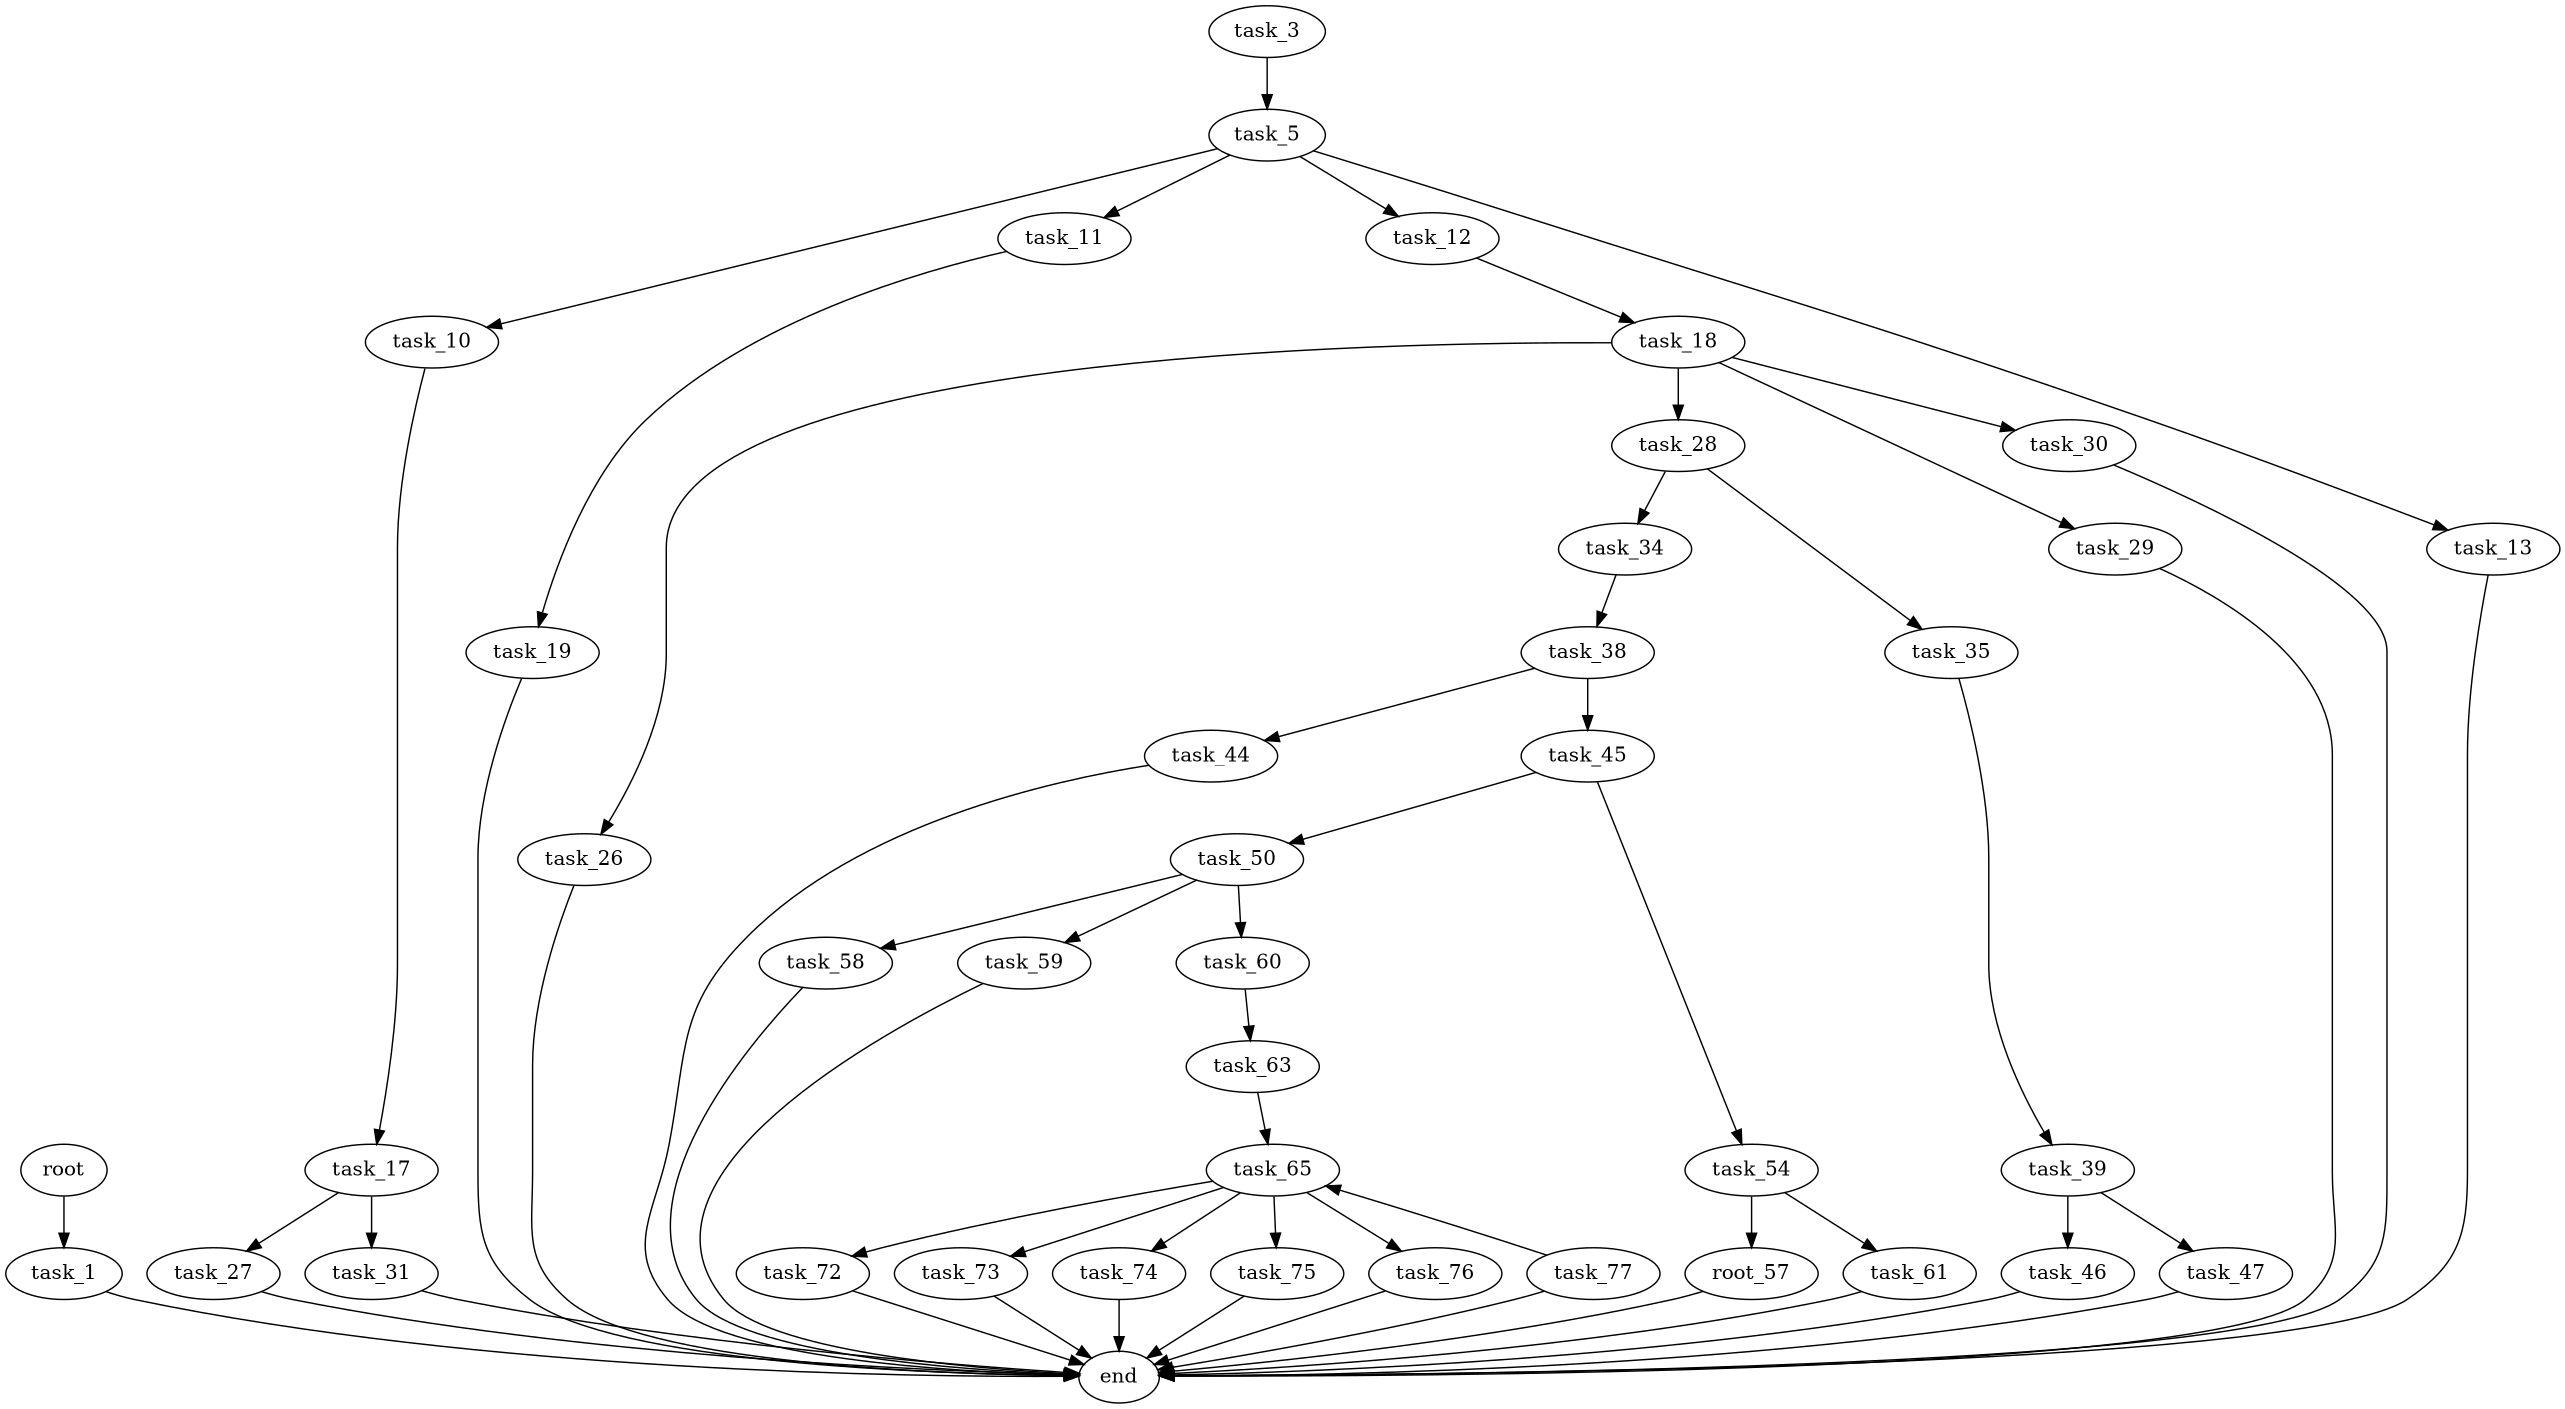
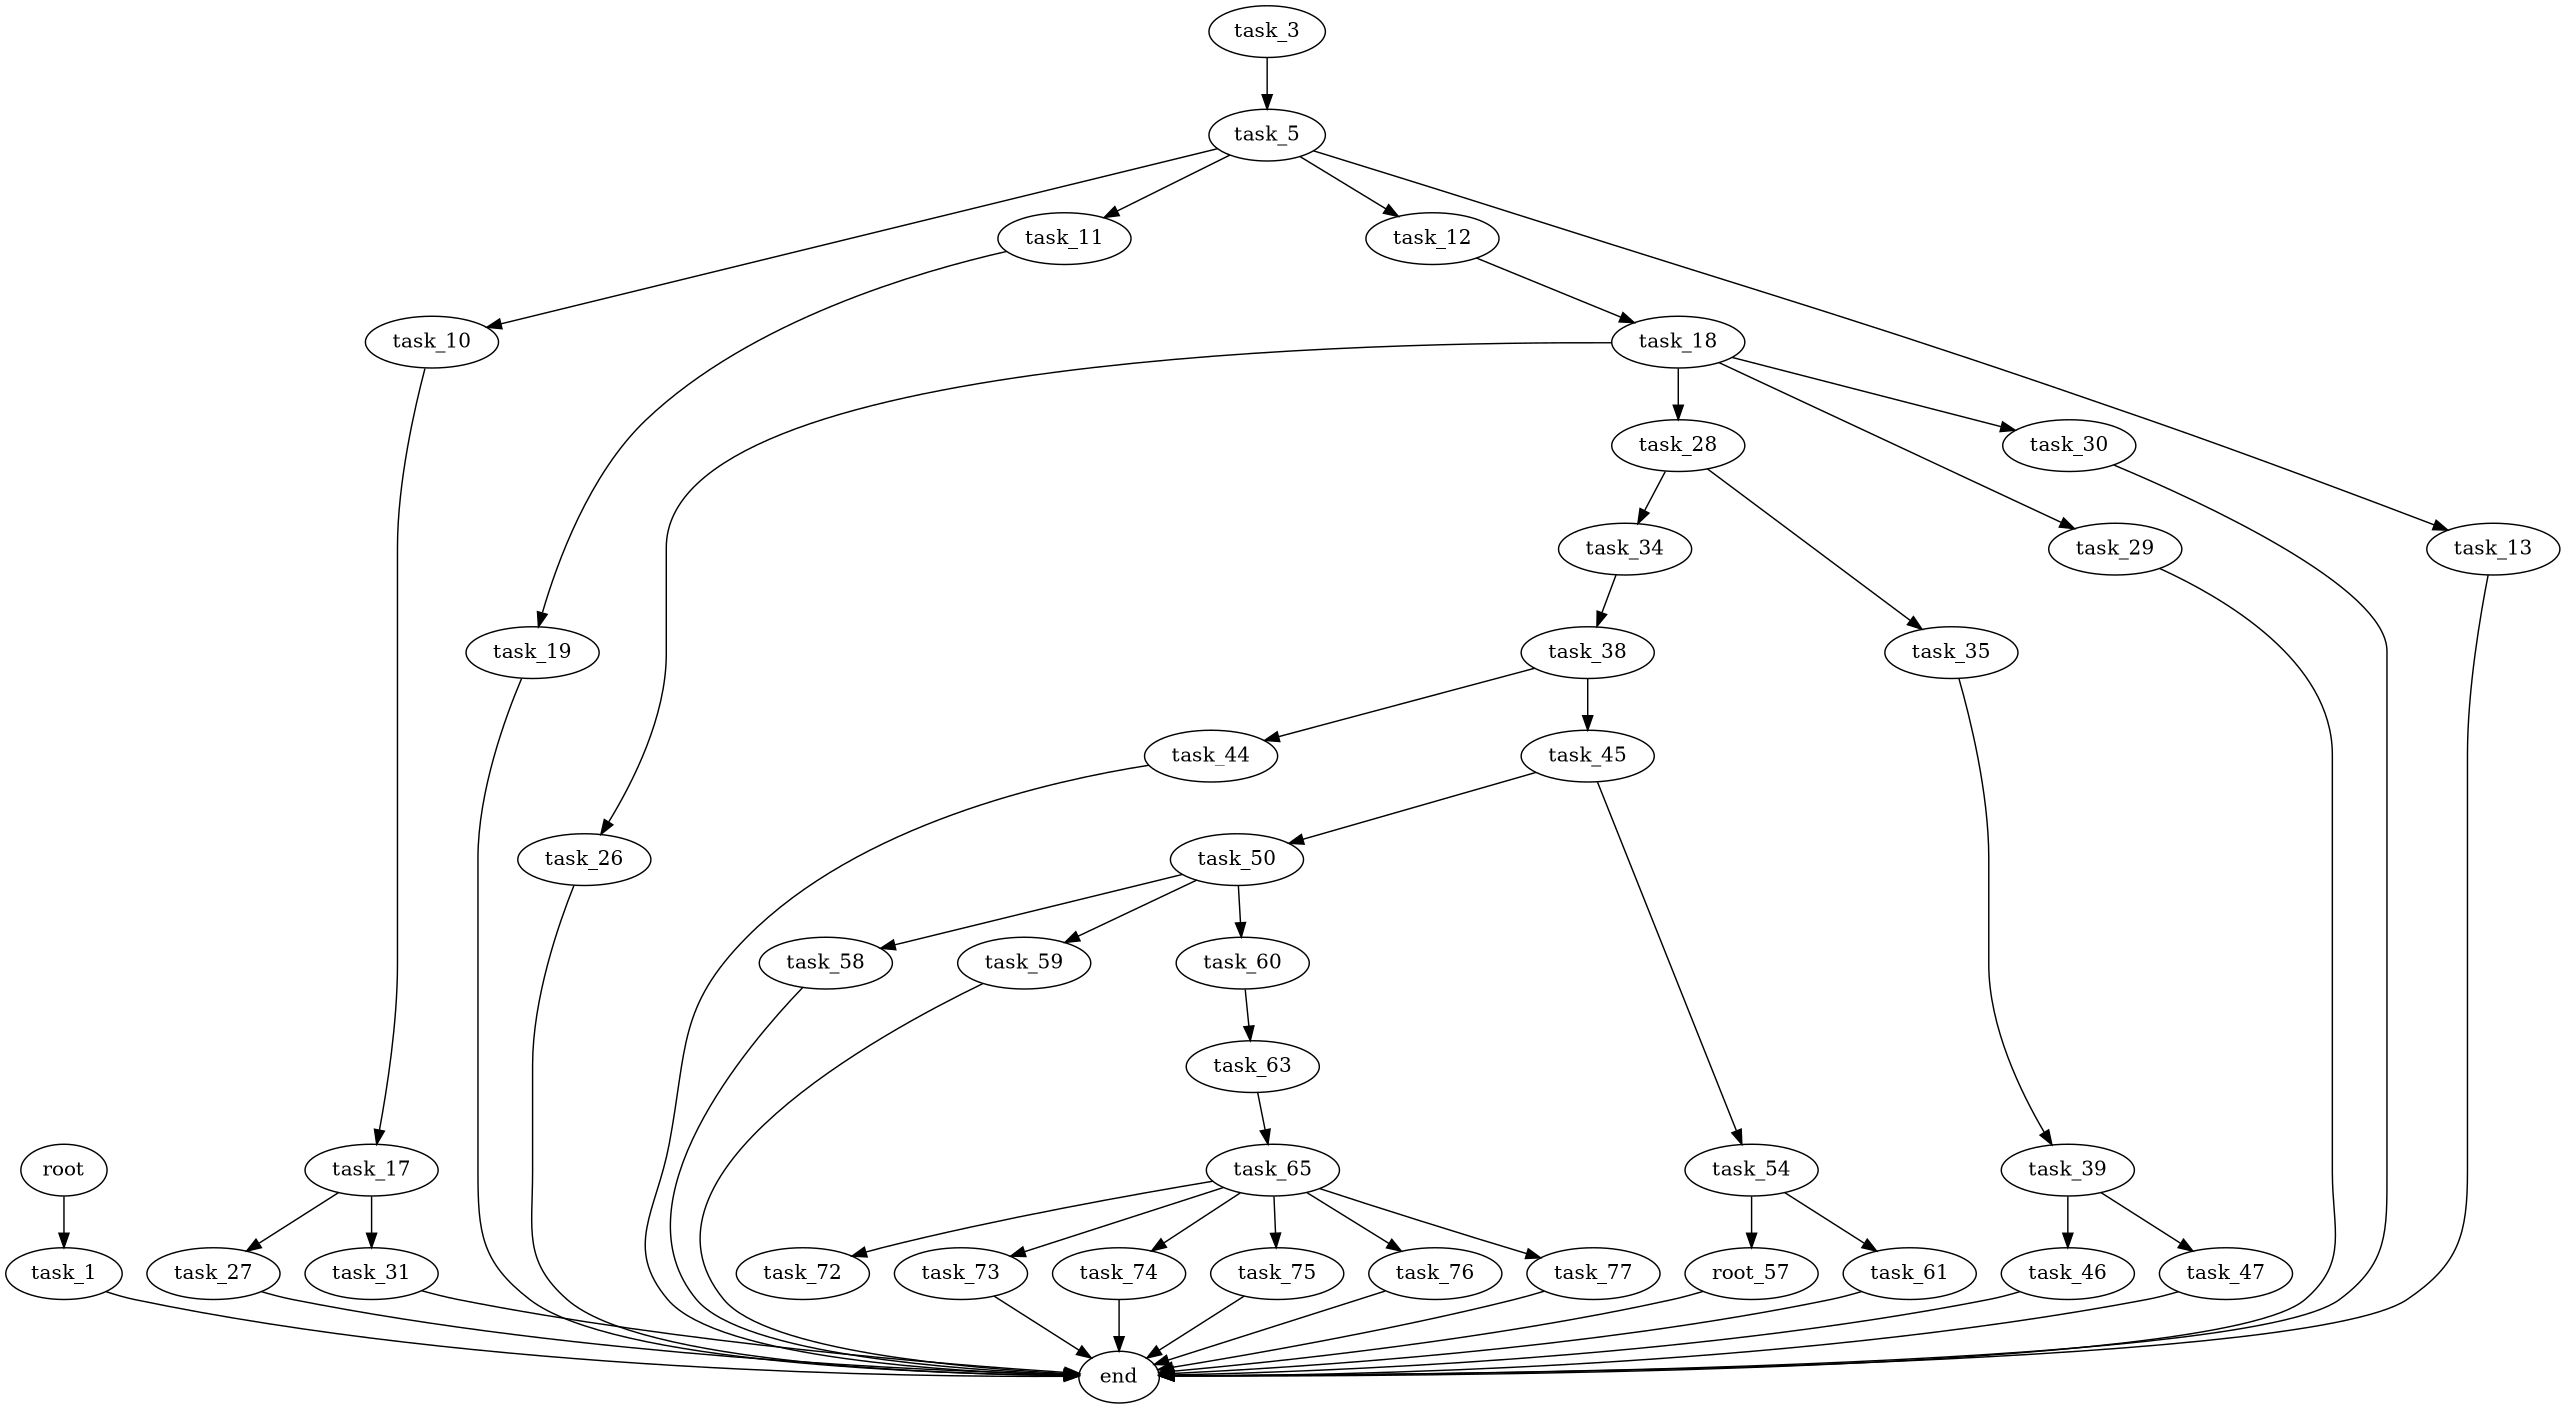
(1443, 1222) -> (1423, 1222)
(962, 1326) -> none
